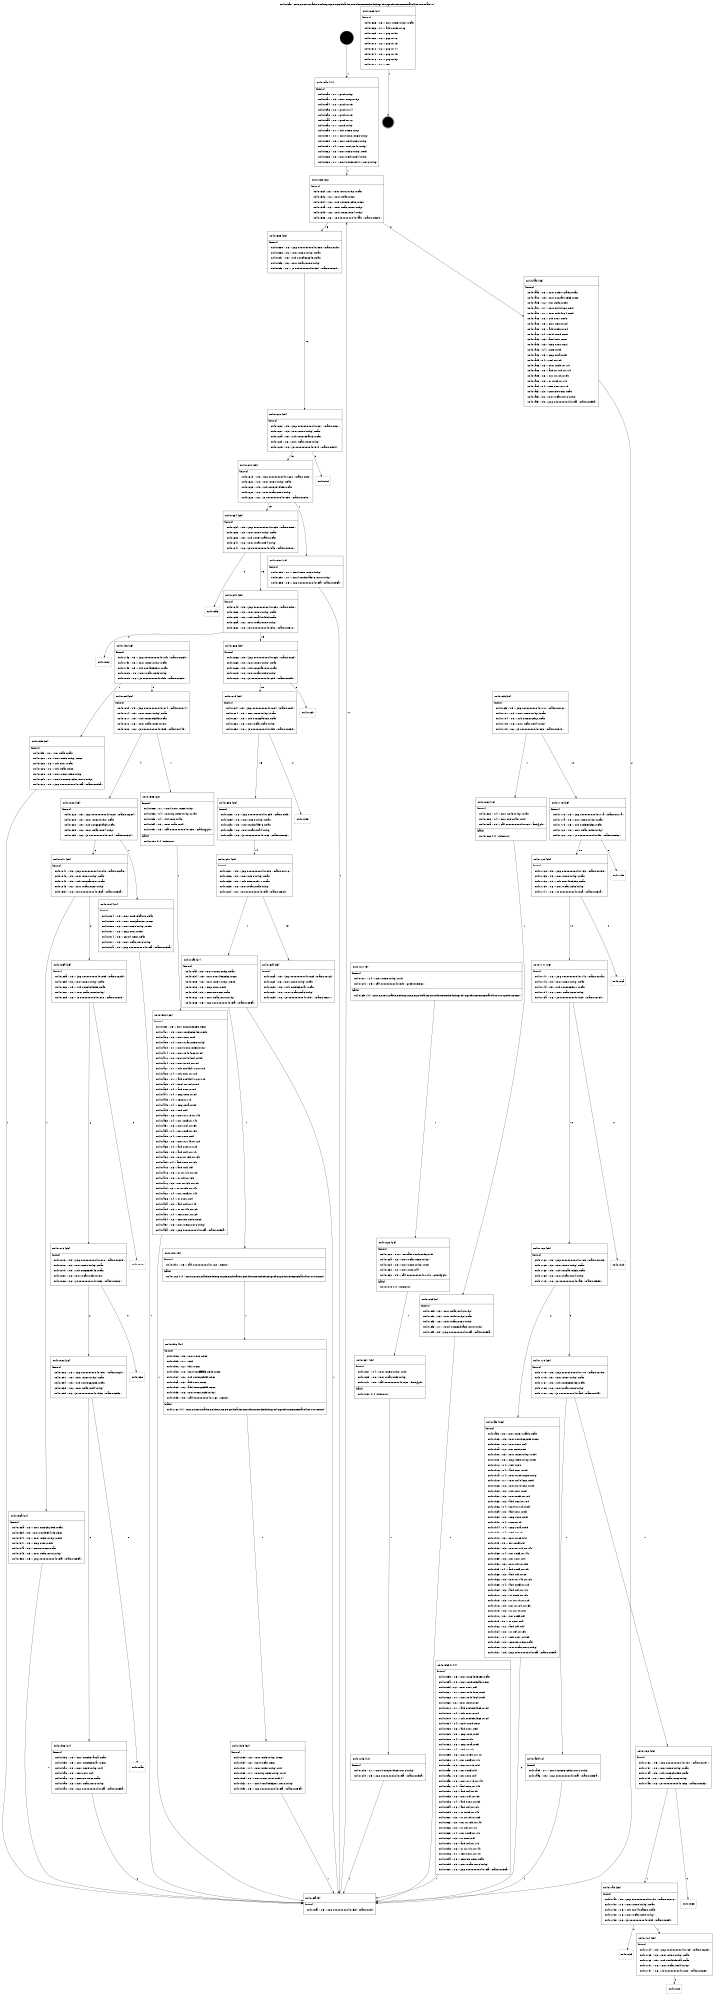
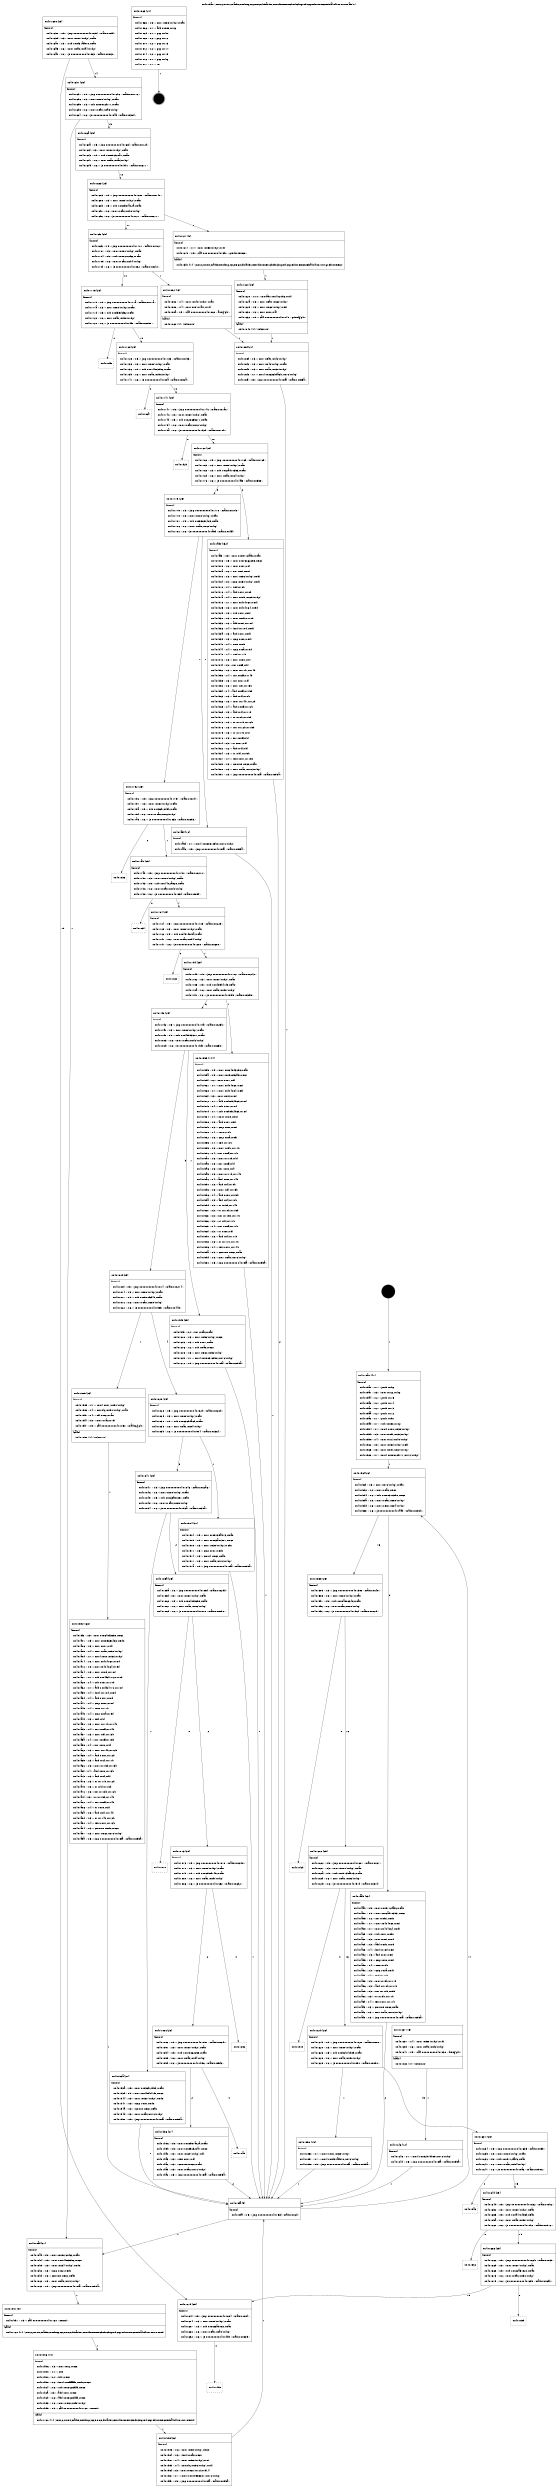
none -> (126, 200)
(257, 765) -> (61, 1200)
none -> (220, 979)
(401, 1323) -> (271, 337)
(332, 1440) -> (166, 2237)
none -> (297, 1868)
